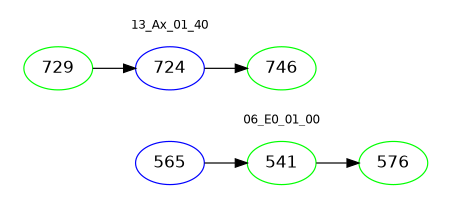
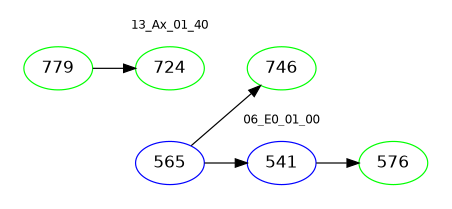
(58, 68) -> (58, 68)
(170, 68) -> (170, 68)
(220, 68) -> (221, 120)
(282, 163) -> (282, 163)
